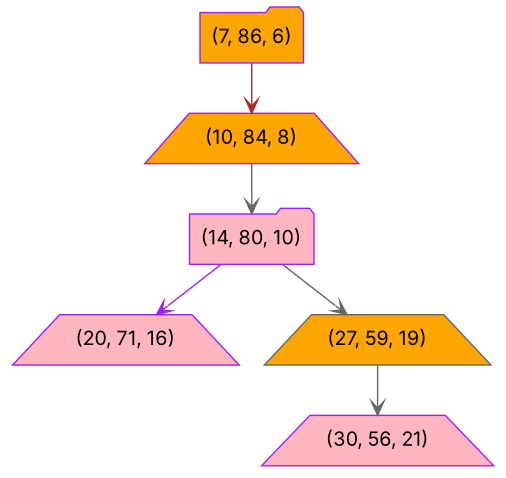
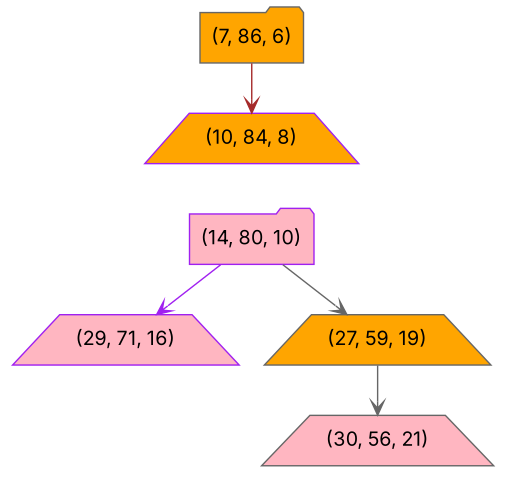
(252, 38) -> (252, 38)
(252, 182) -> none
(126, 340) -> (126, 340)
(378, 441) -> (378, 441)
